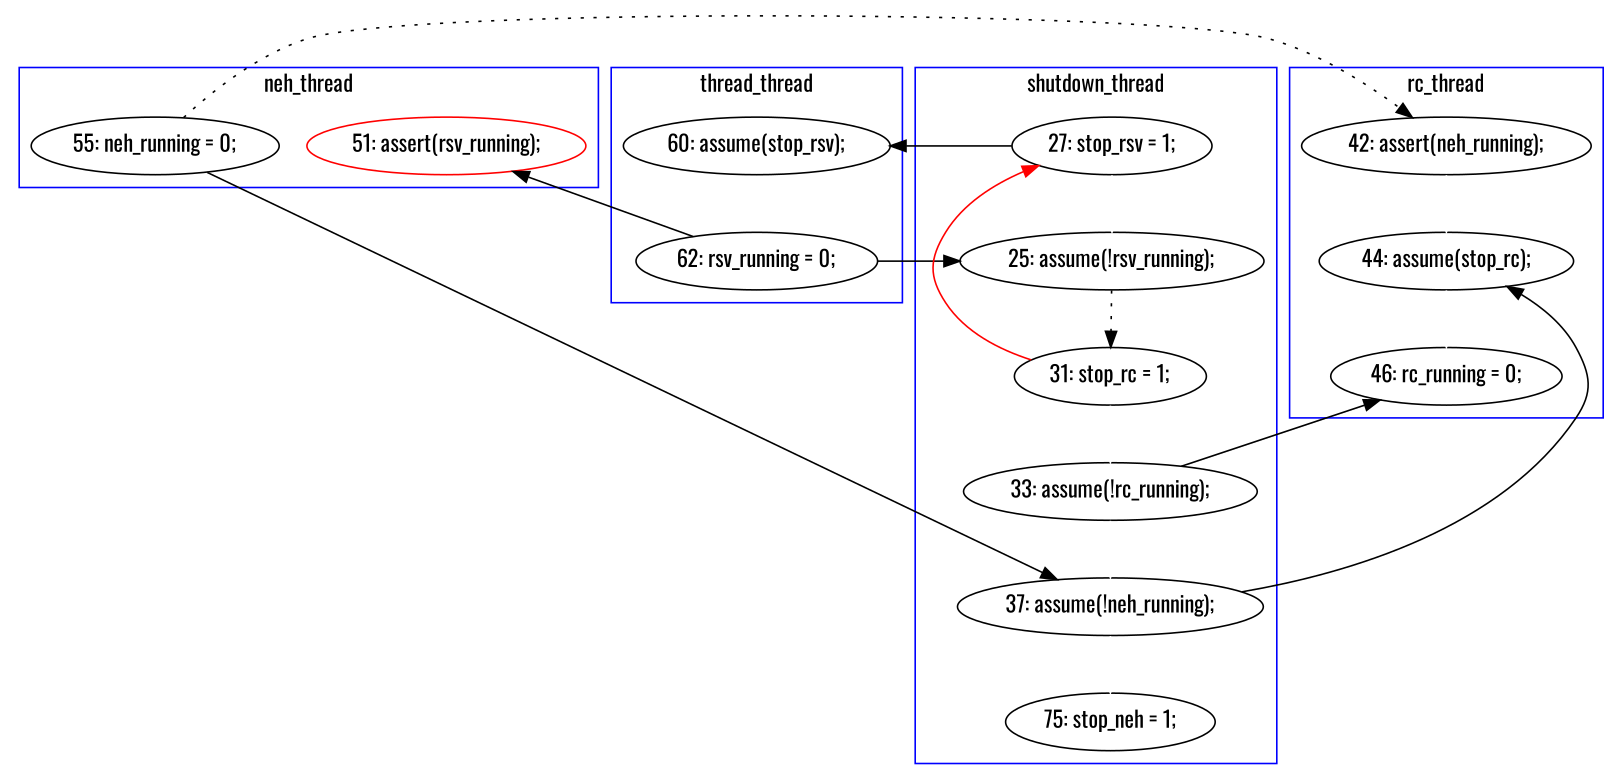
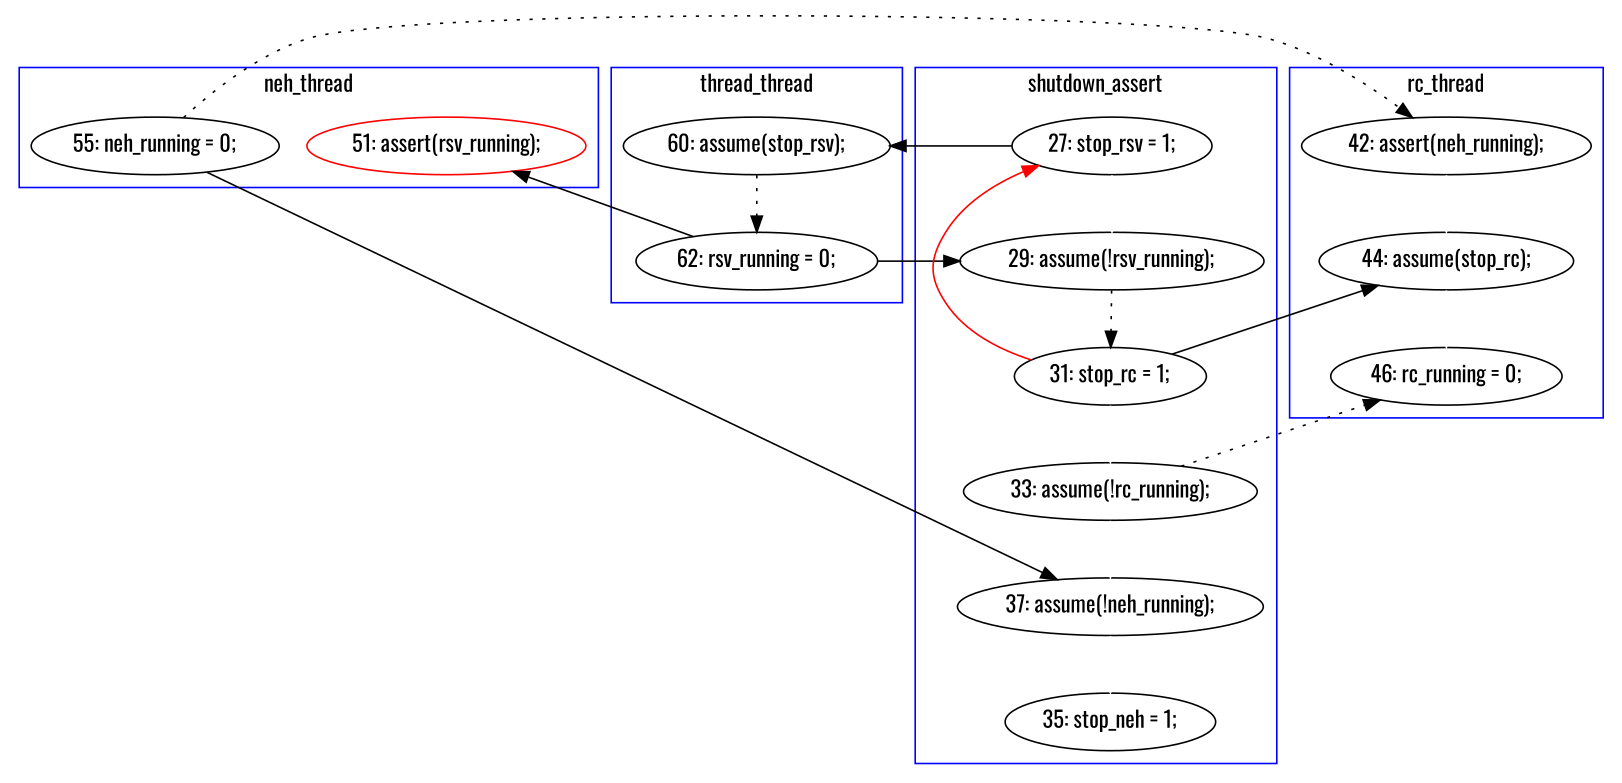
(1096, 86) -> (1096, 86)
none -> (757, 196)
(1112, 261) -> (1112, 261)
(1264, 439) -> (1264, 439)
(1493, 499) -> (1262, 324)
(1110, 722) -> (1110, 722)
